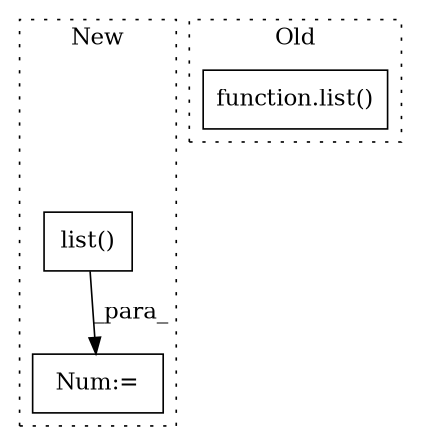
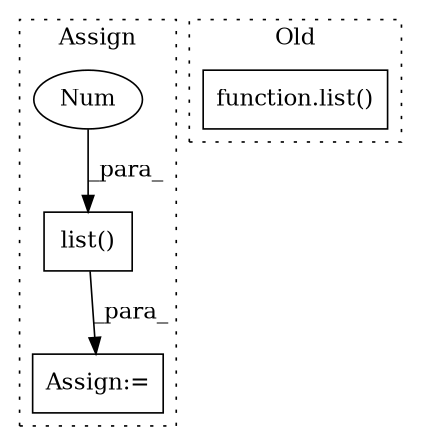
(98, 38) -> (98, 38)
none -> (88, 100)
(98, 384) -> (98, 384)
